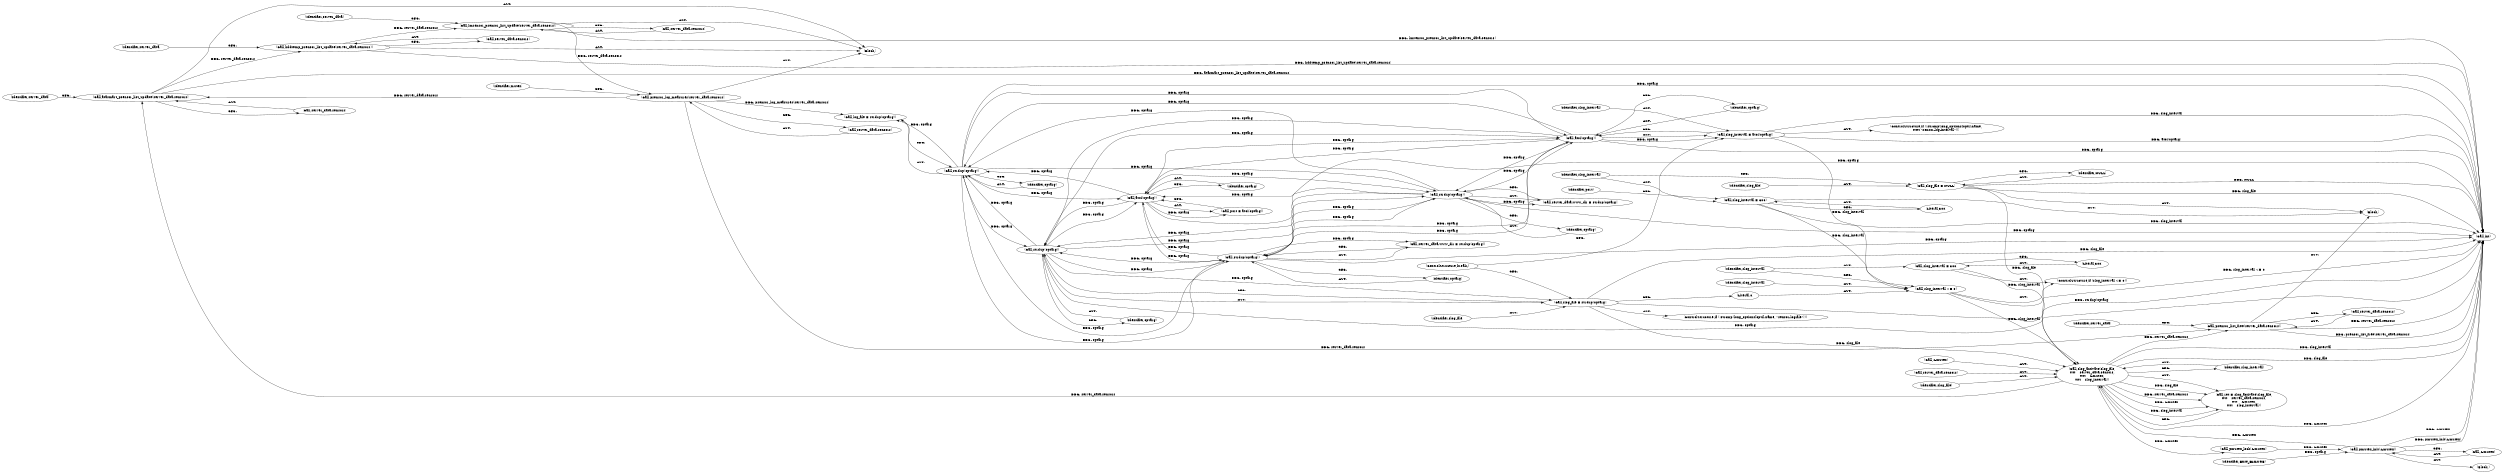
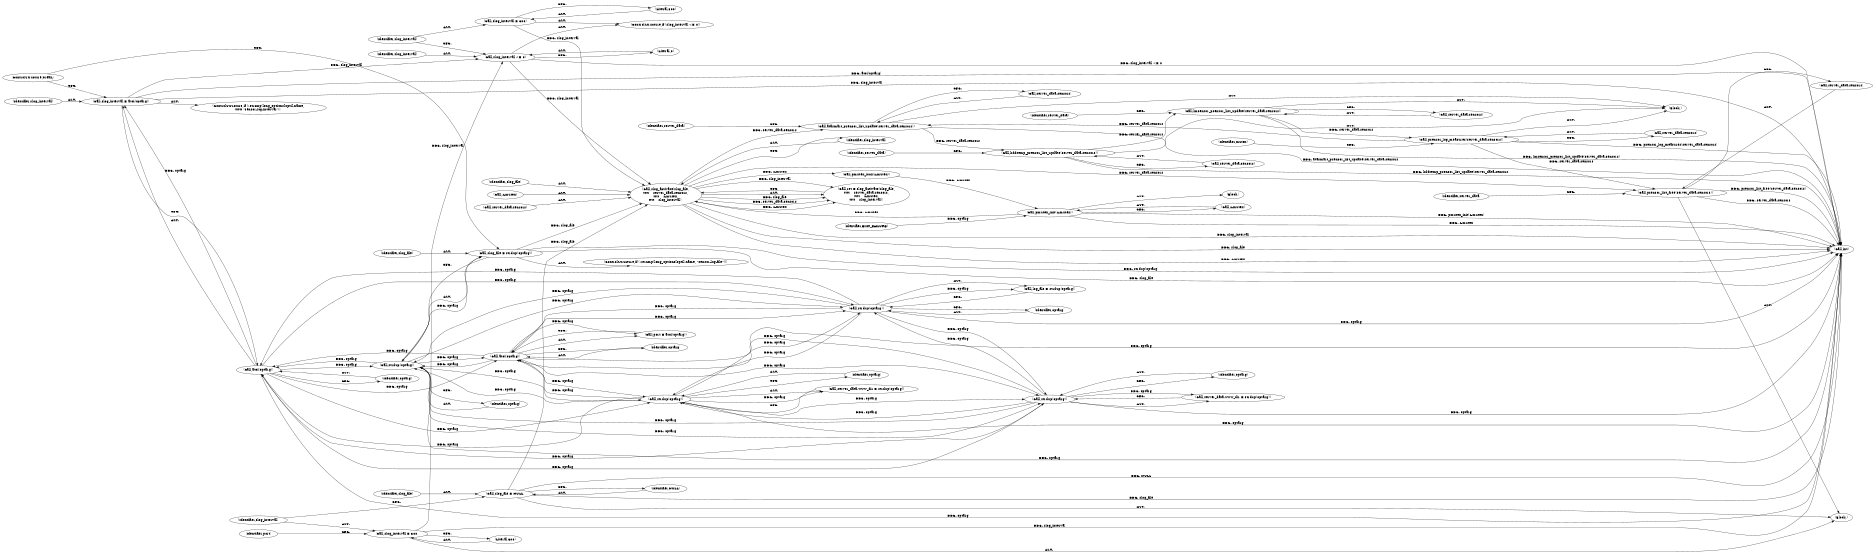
(779, 108) -> (1707, 150)
(1673, 299) -> (593, 57)
